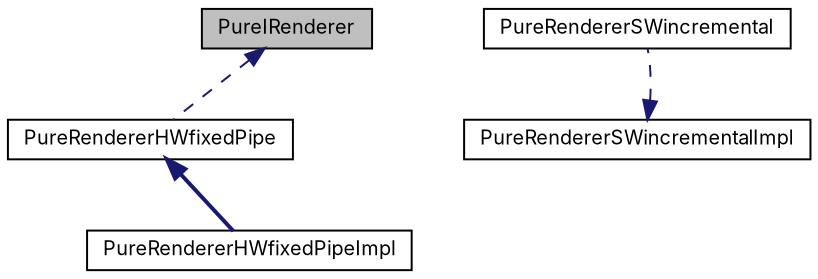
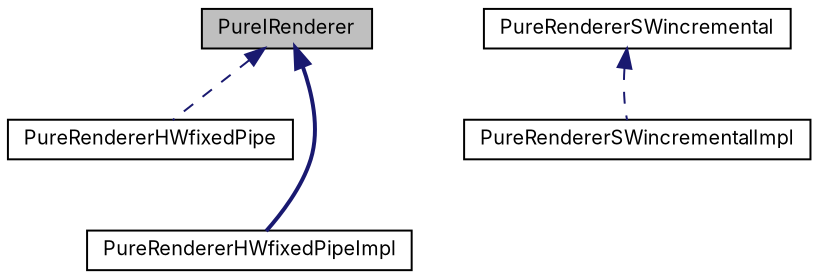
(650, 74) -> (624, 94)
(207, 202) -> (312, 154)
